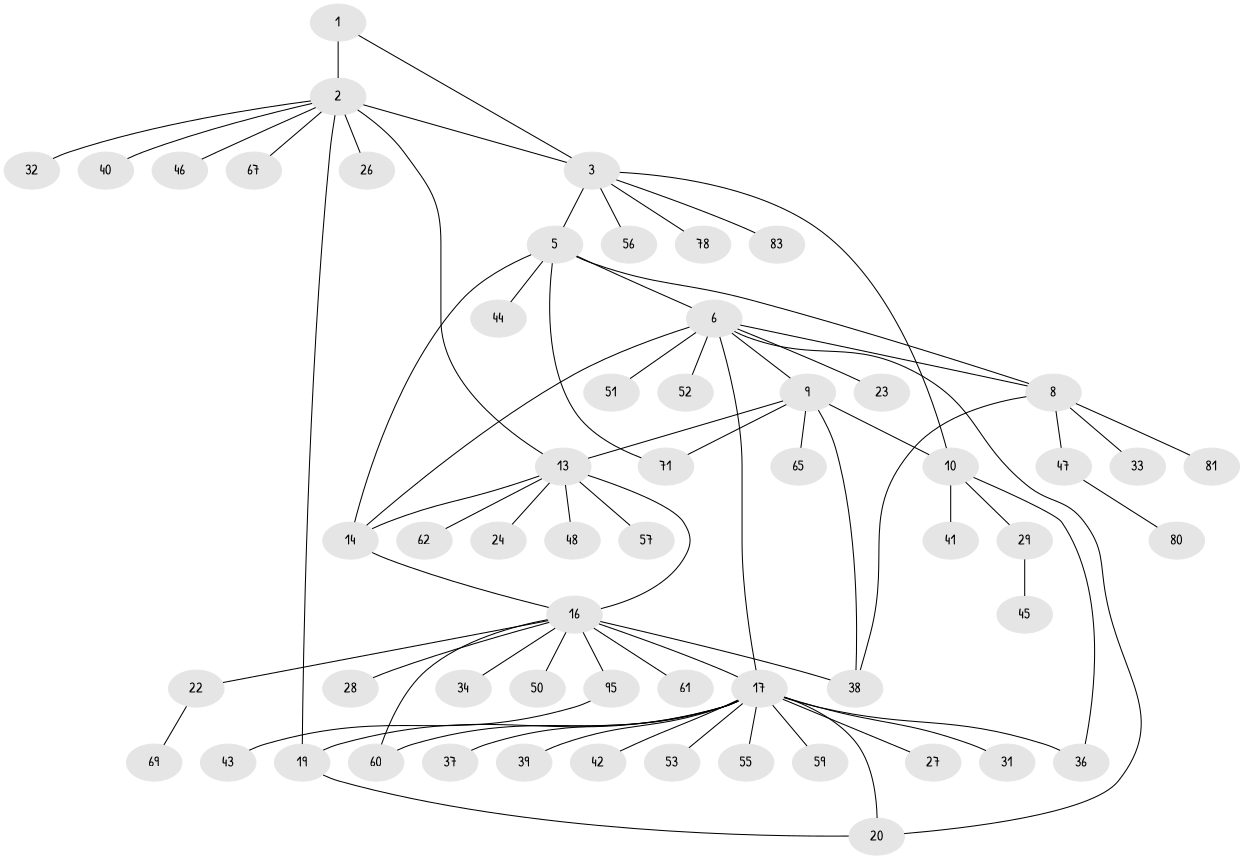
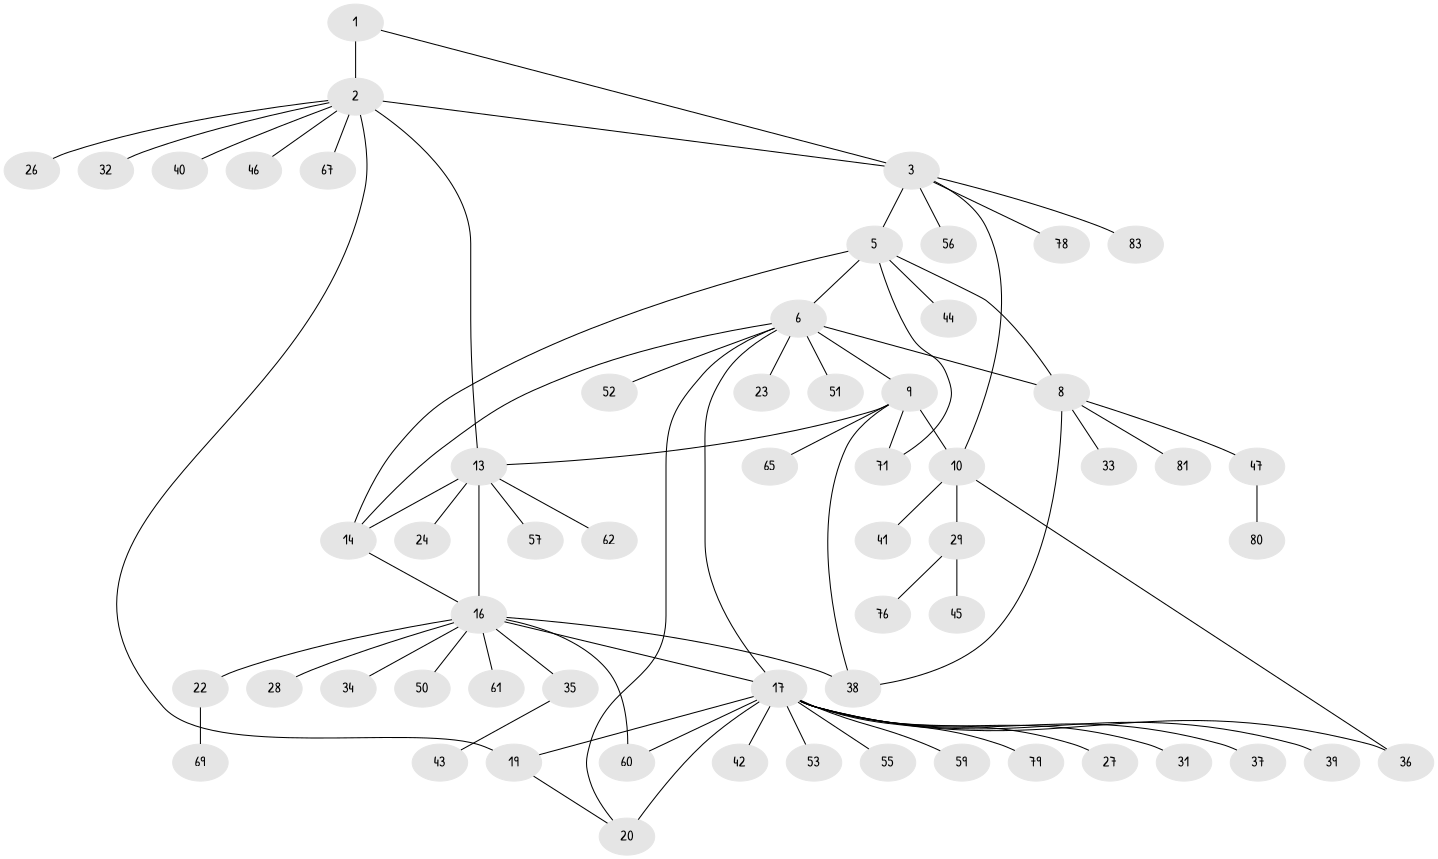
(572, 541) -> none
none -> (883, 615)
(612, 689) -> (570, 689)
none -> (1036, 763)
